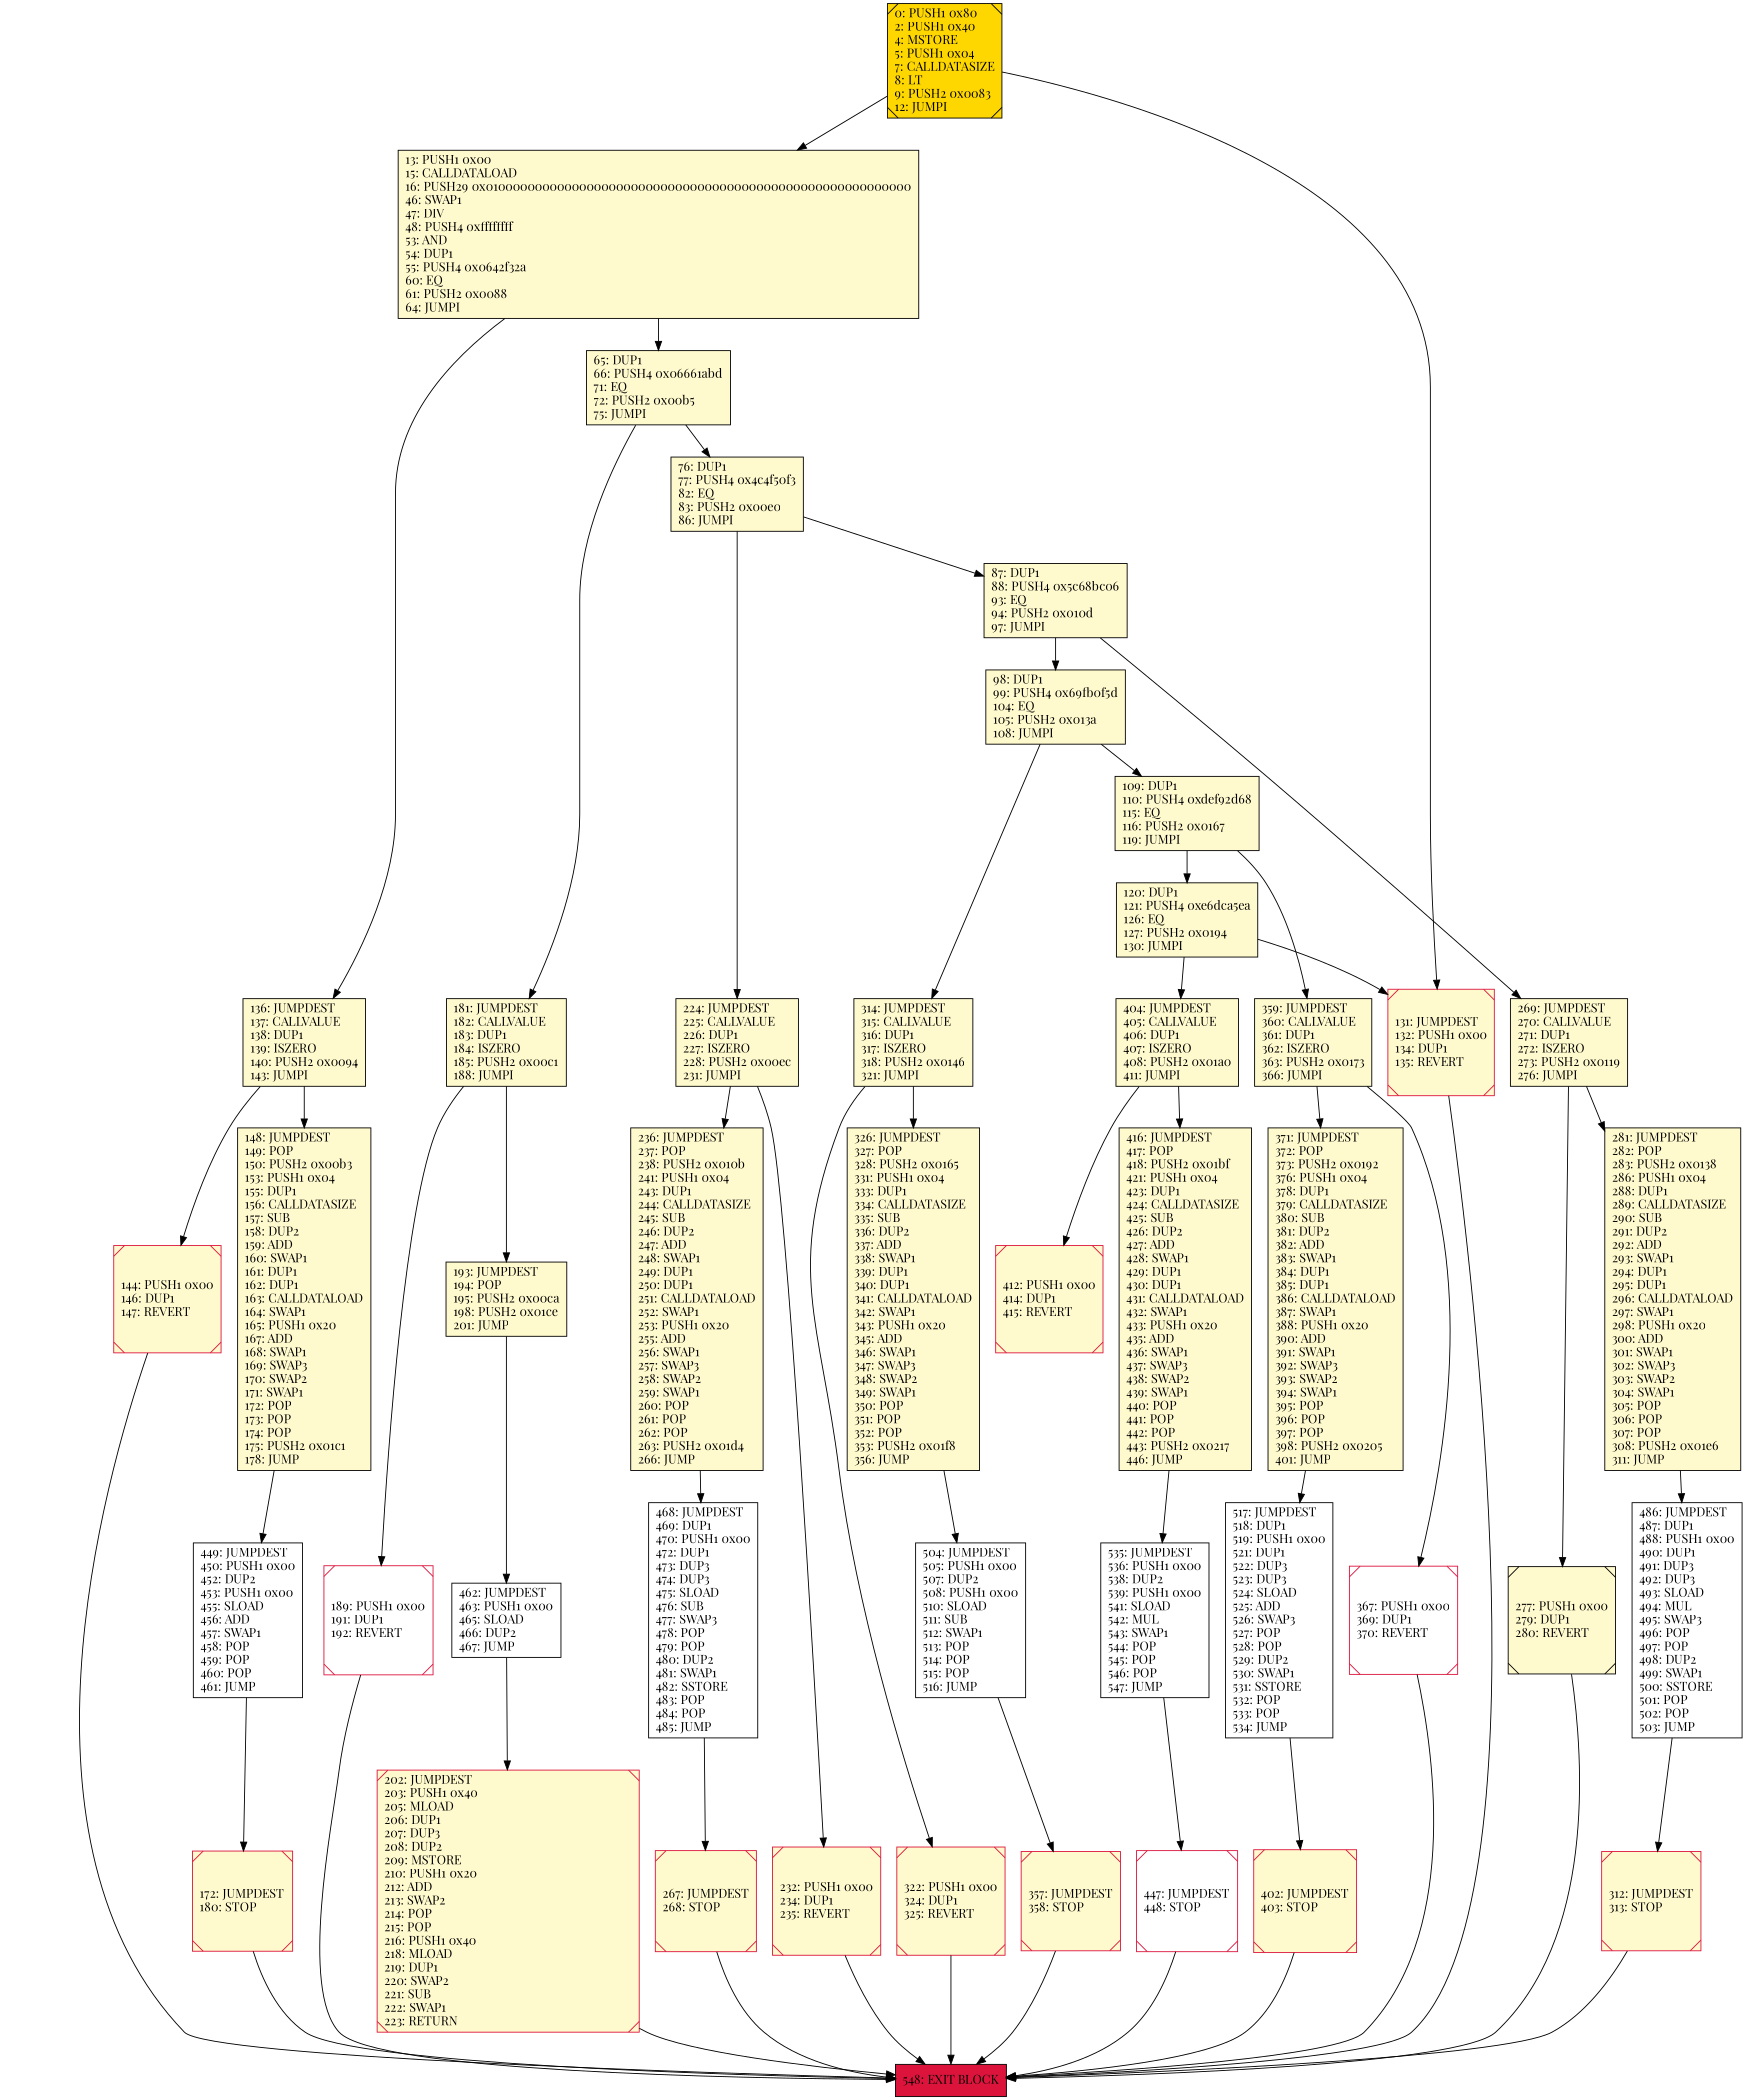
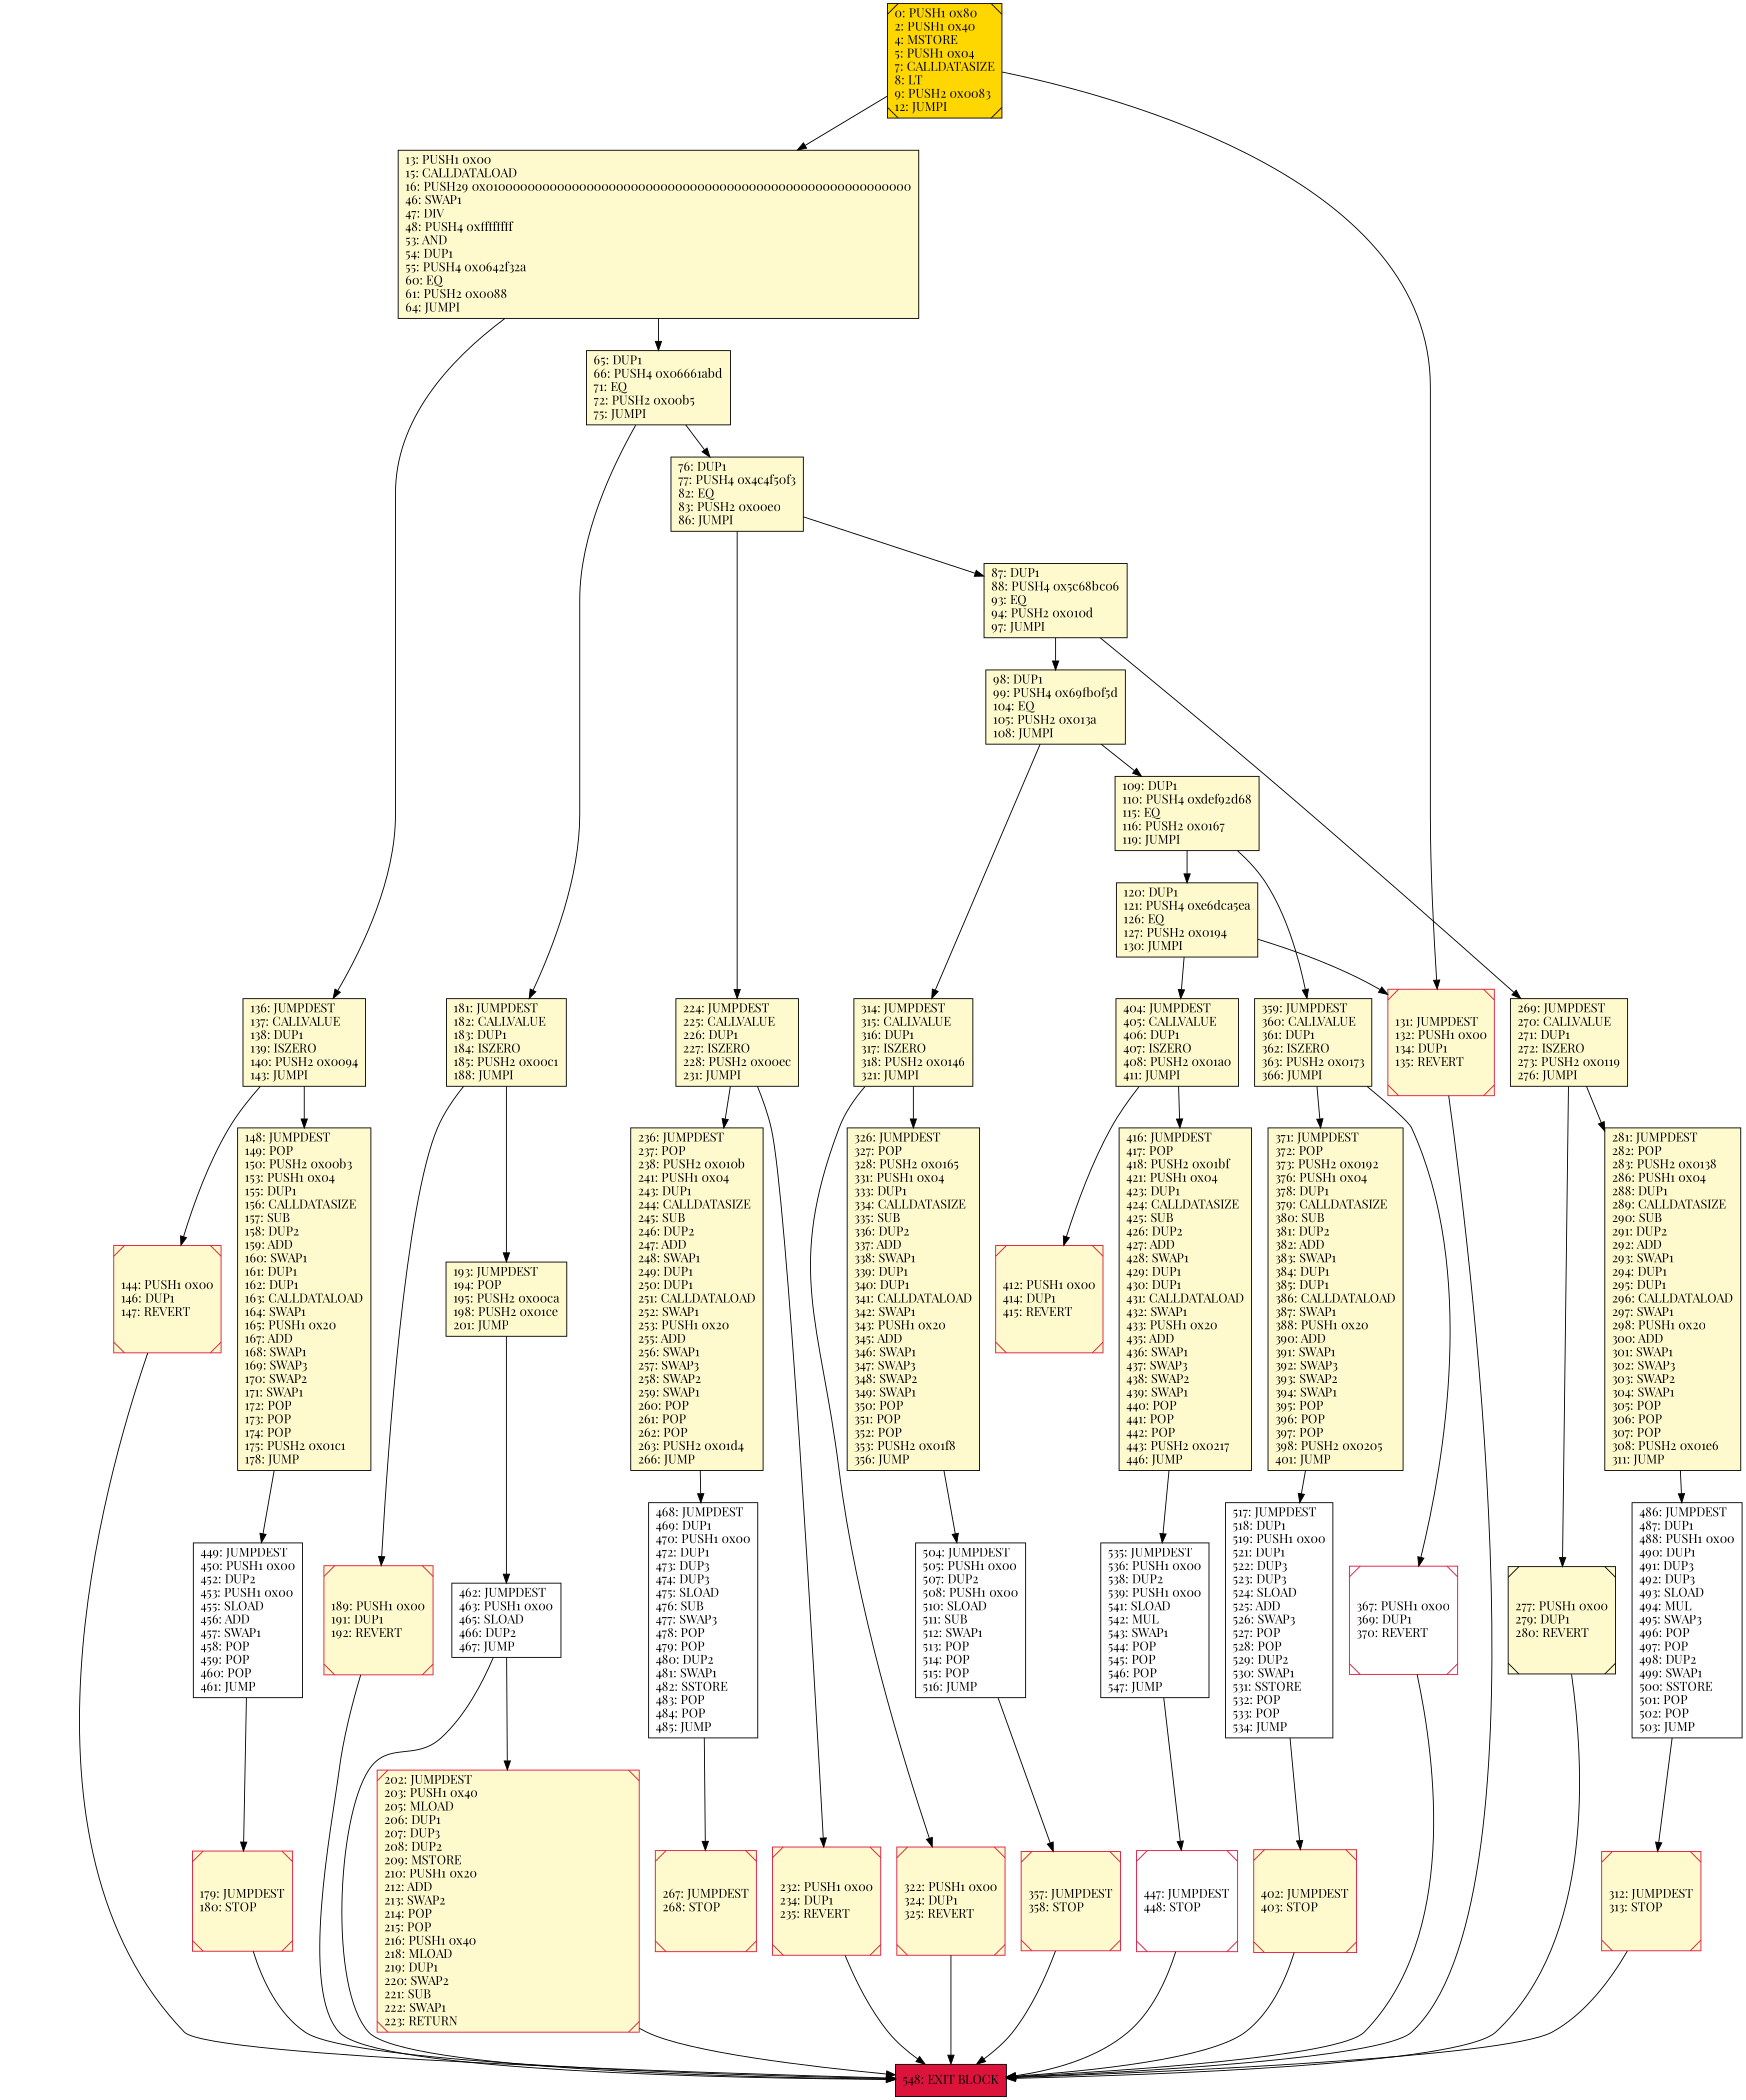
(378, 1620) -> (378, 1620)
(243, 1901) -> (243, 1901)
(779, 2043) -> (402, 2046)
